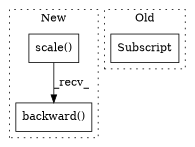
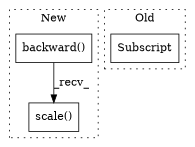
(54, 79) -> (54, 79)
